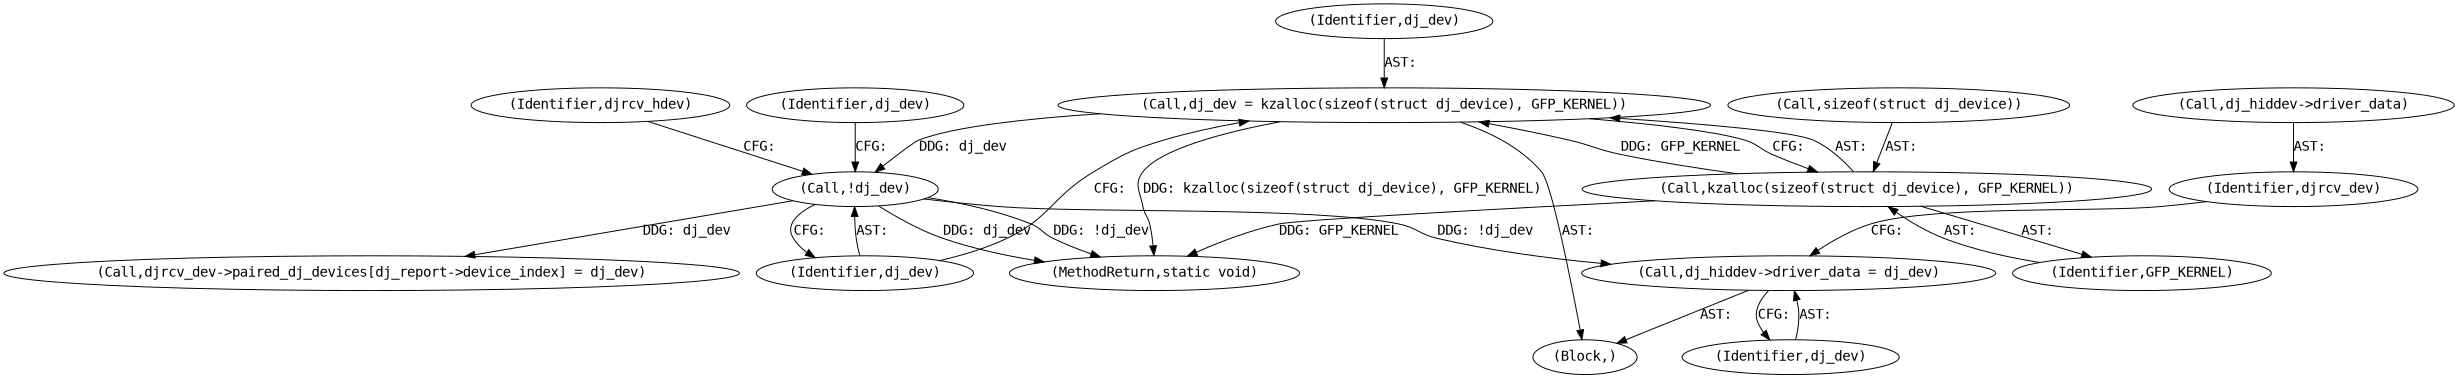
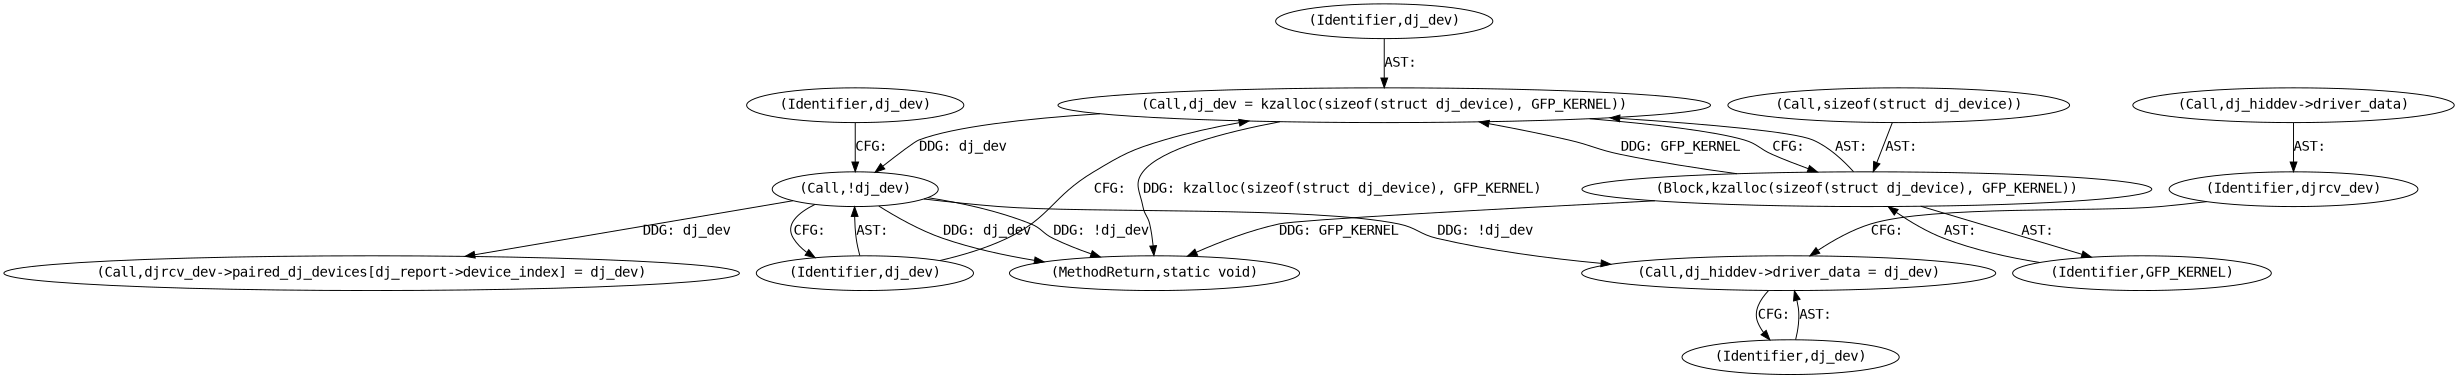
(600, 105) -> none
(1867, 189) -> (1867, 189)
(1585, 357) -> none
